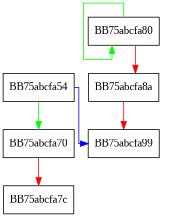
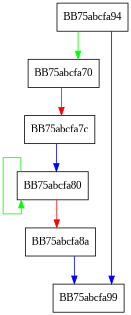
(39, 87) -> (92, 17)
(124, 112) -> (74, 266)
none -> (56, 154)
